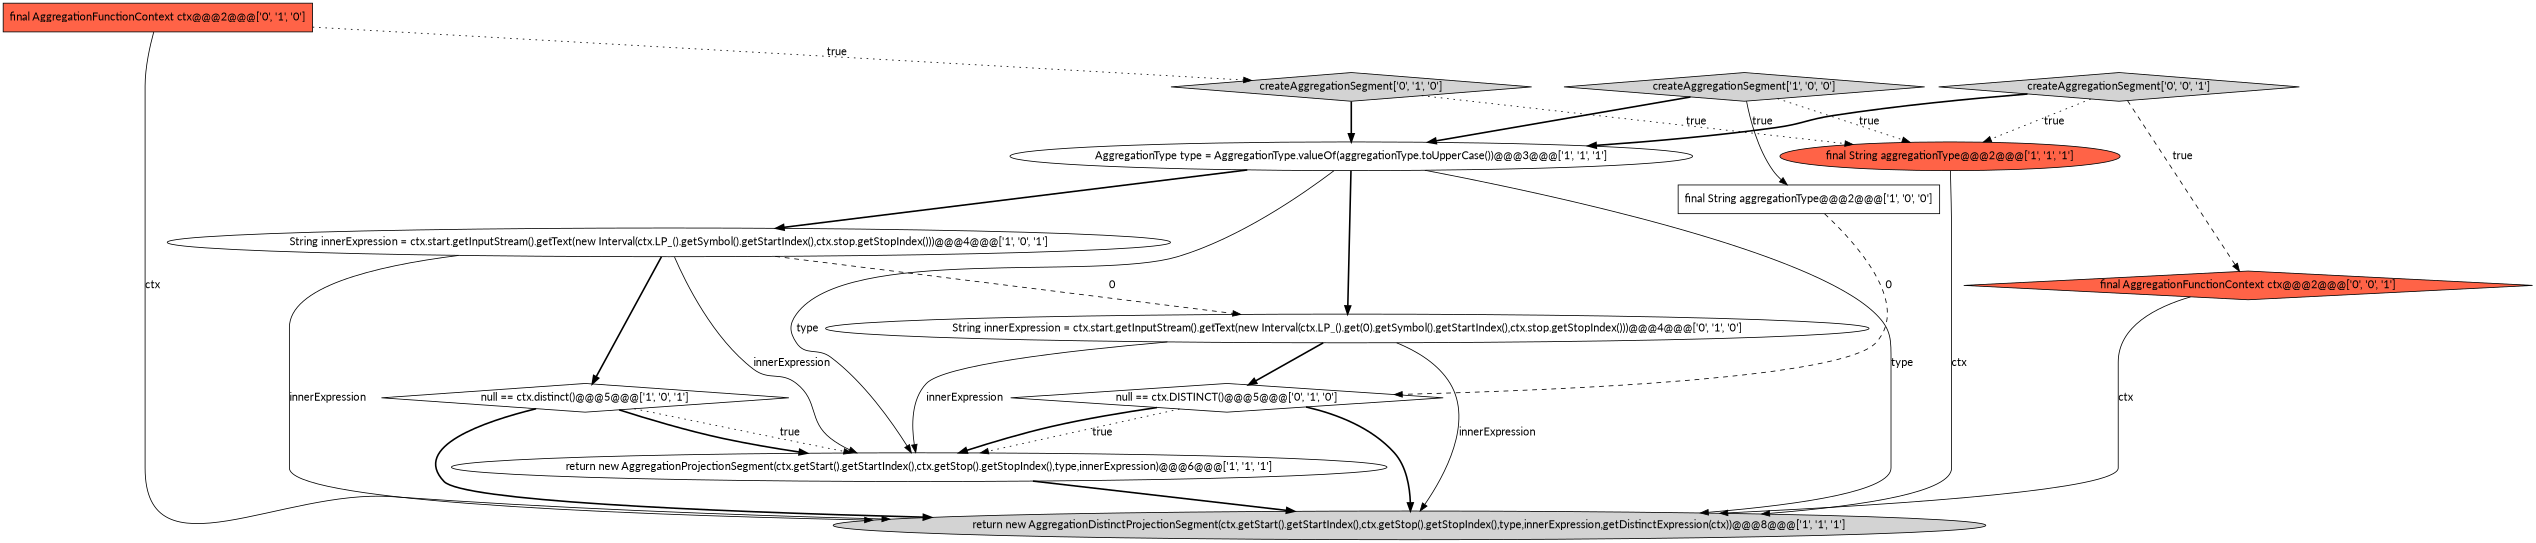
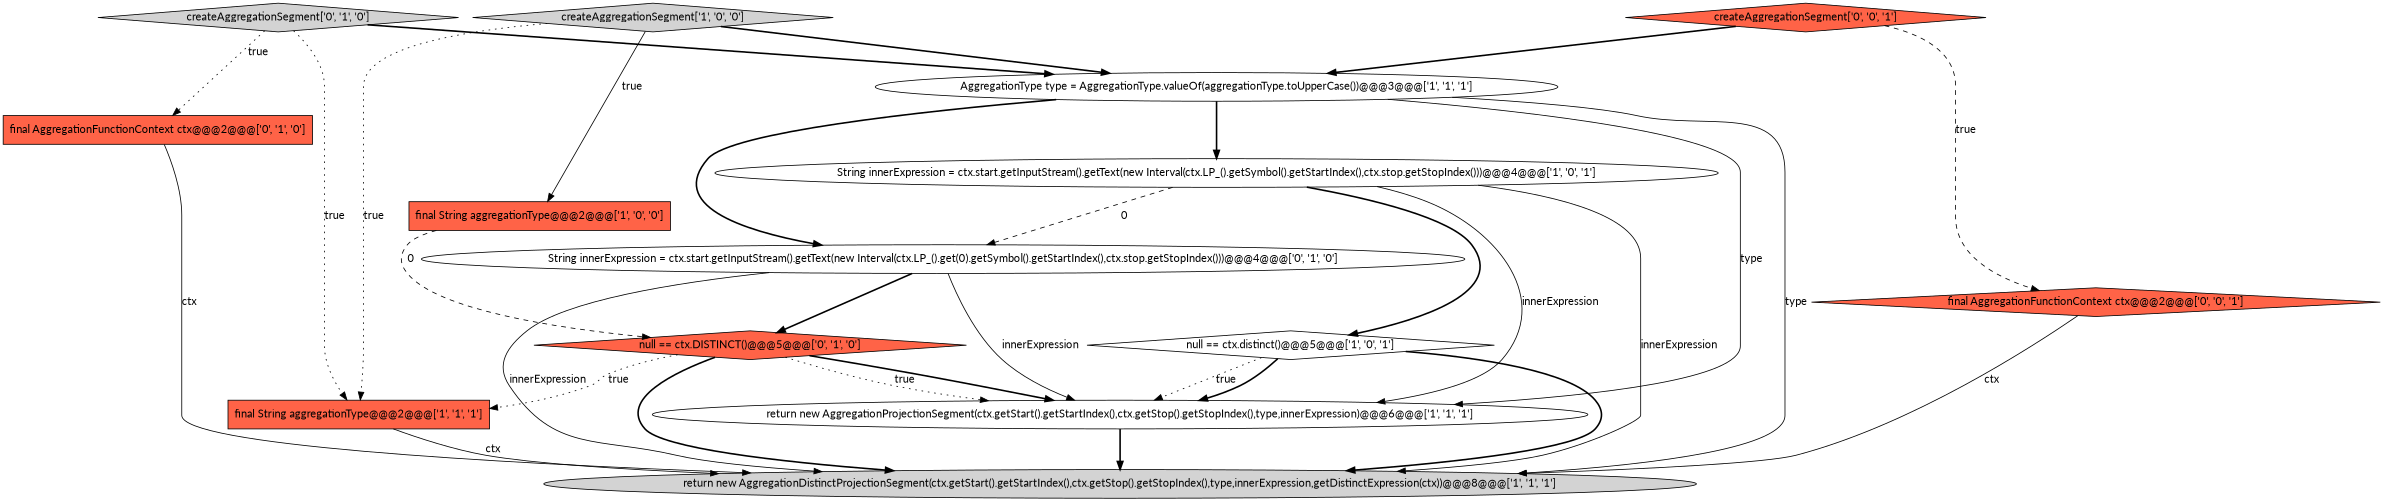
(778, 54) -> (222, 70)
(2119, 87) -> (1806, 18)
(2041, 119) -> (590, 386)
(1950, 156) -> (359, 415)
(1809, 199) -> (540, 216)
(1227, 398) -> (750, 345)
